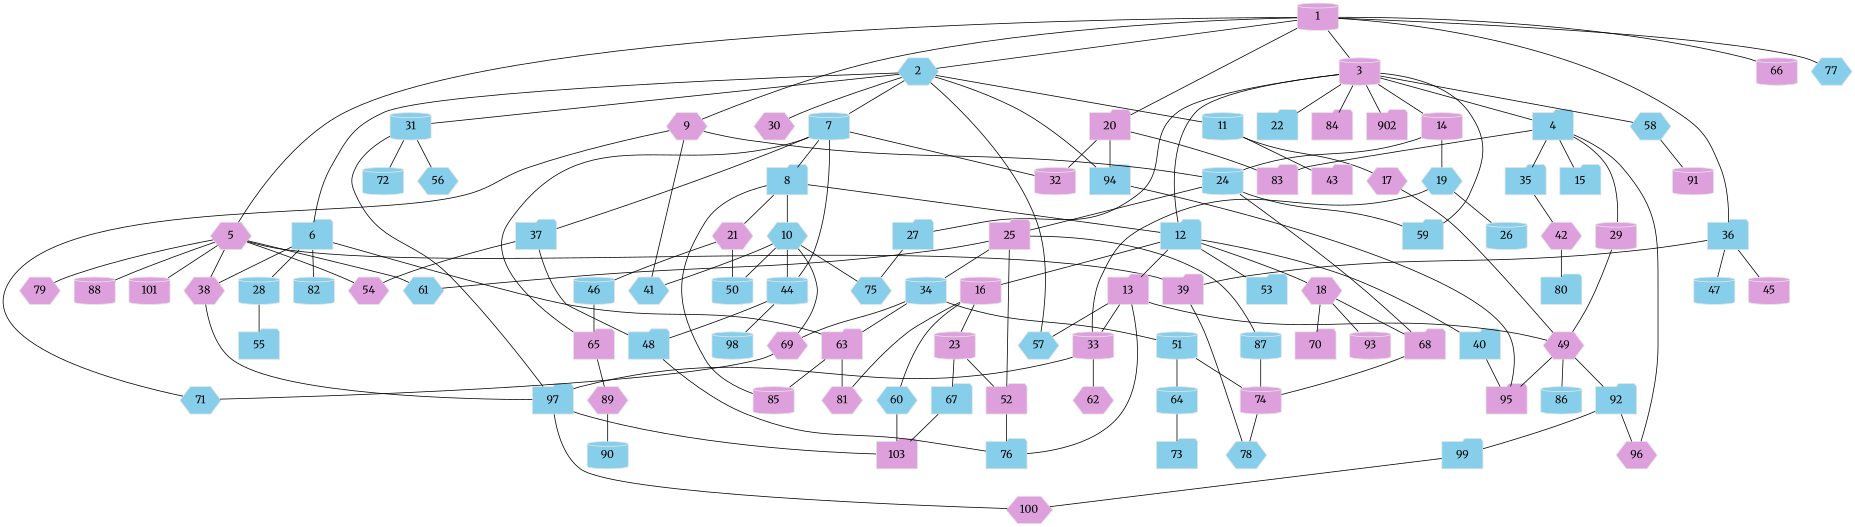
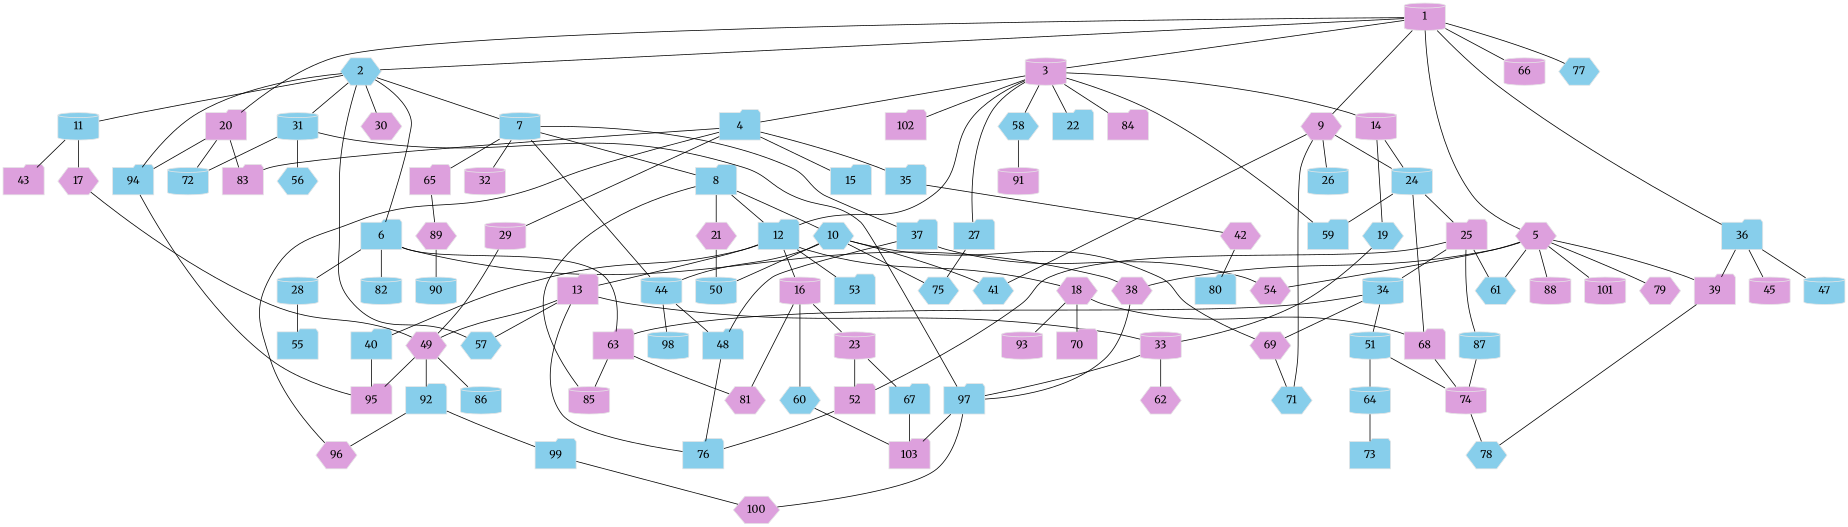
(1387, 126) -> (906, 126)
(1085, 151) -> (207, 154)
(1473, 207) -> (1325, 154)
(594, 291) -> none
